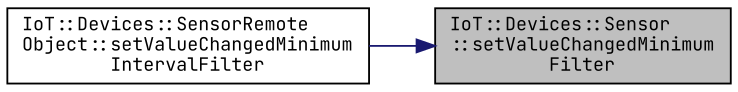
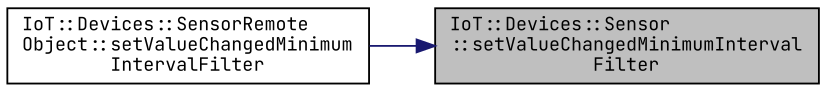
(583, 46) -> (627, 46)
